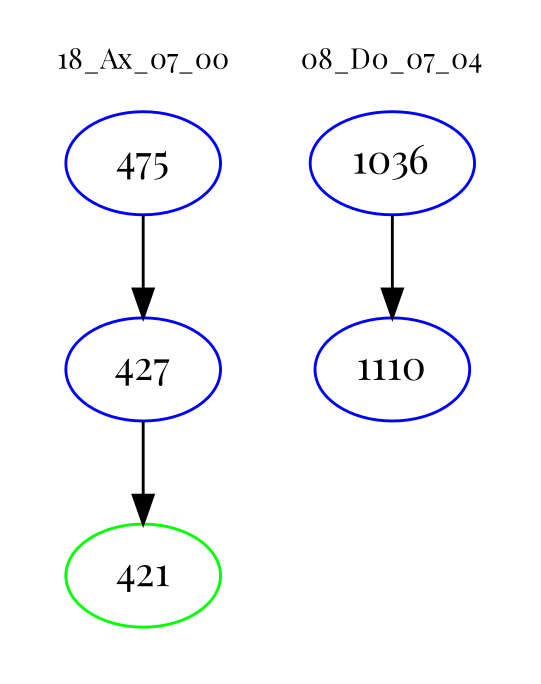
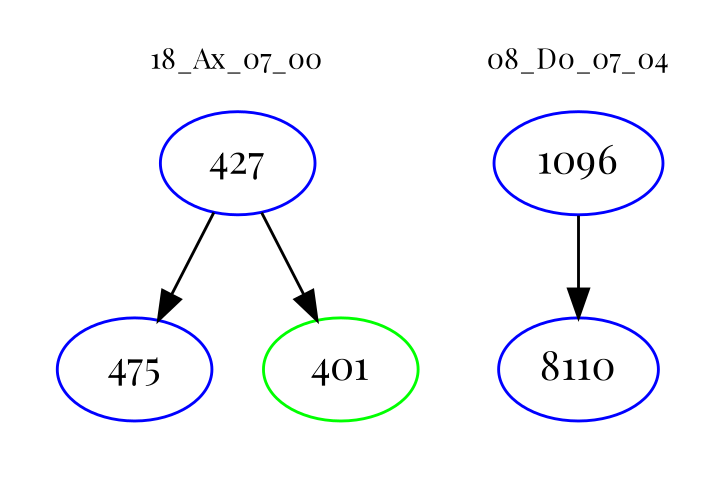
(392, 163) -> (579, 163)
(143, 252) -> (193, 254)
(392, 369) -> (579, 369)
(143, 576) -> (341, 369)
